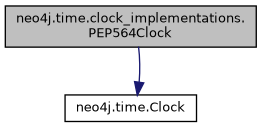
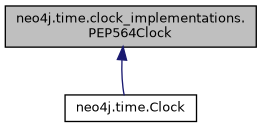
(140, 64) -> (122, 78)
